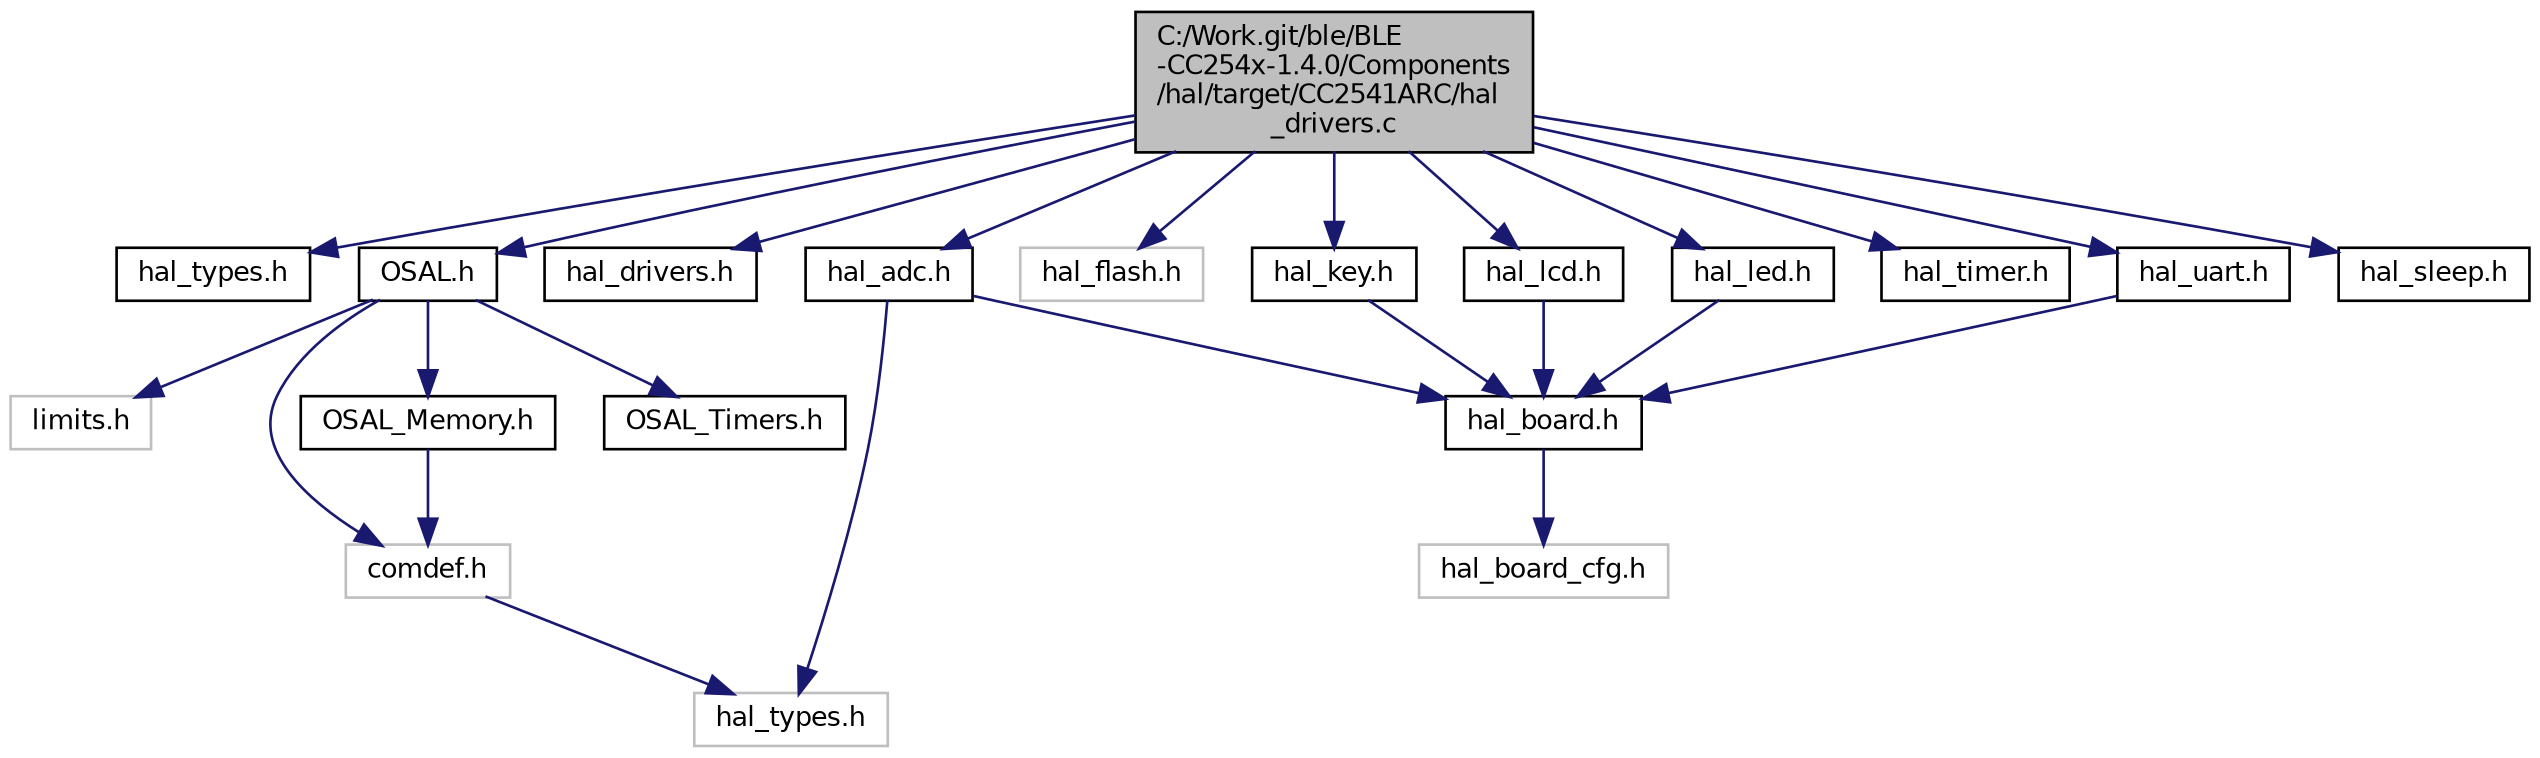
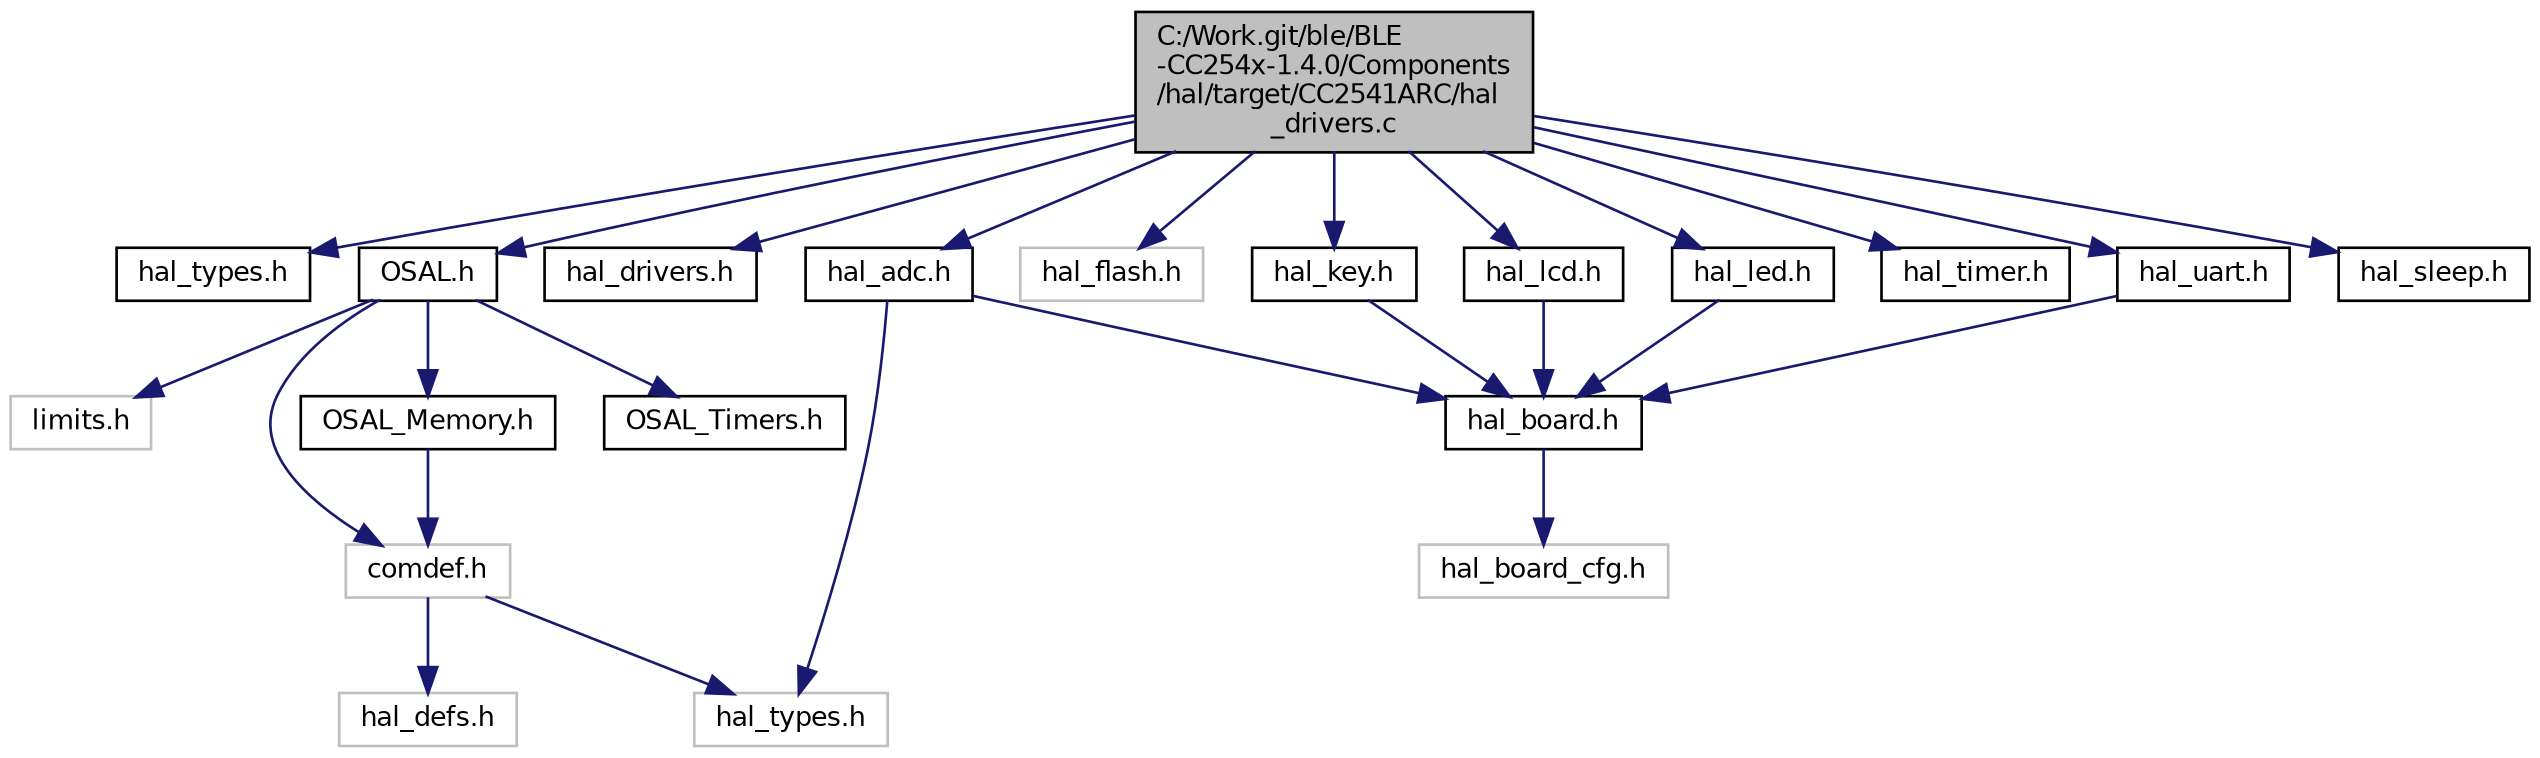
none -> (428, 719)
